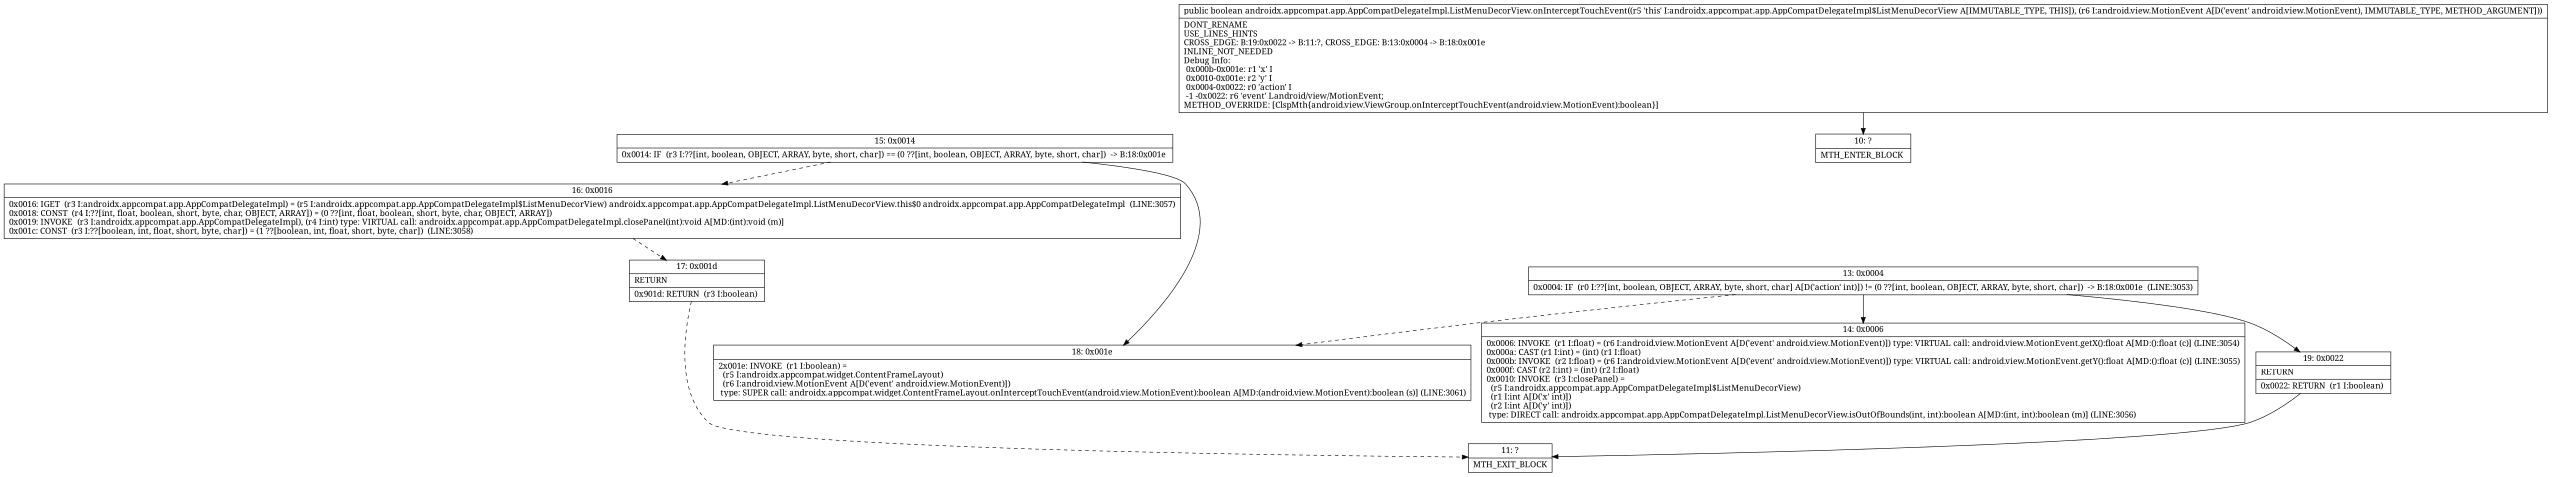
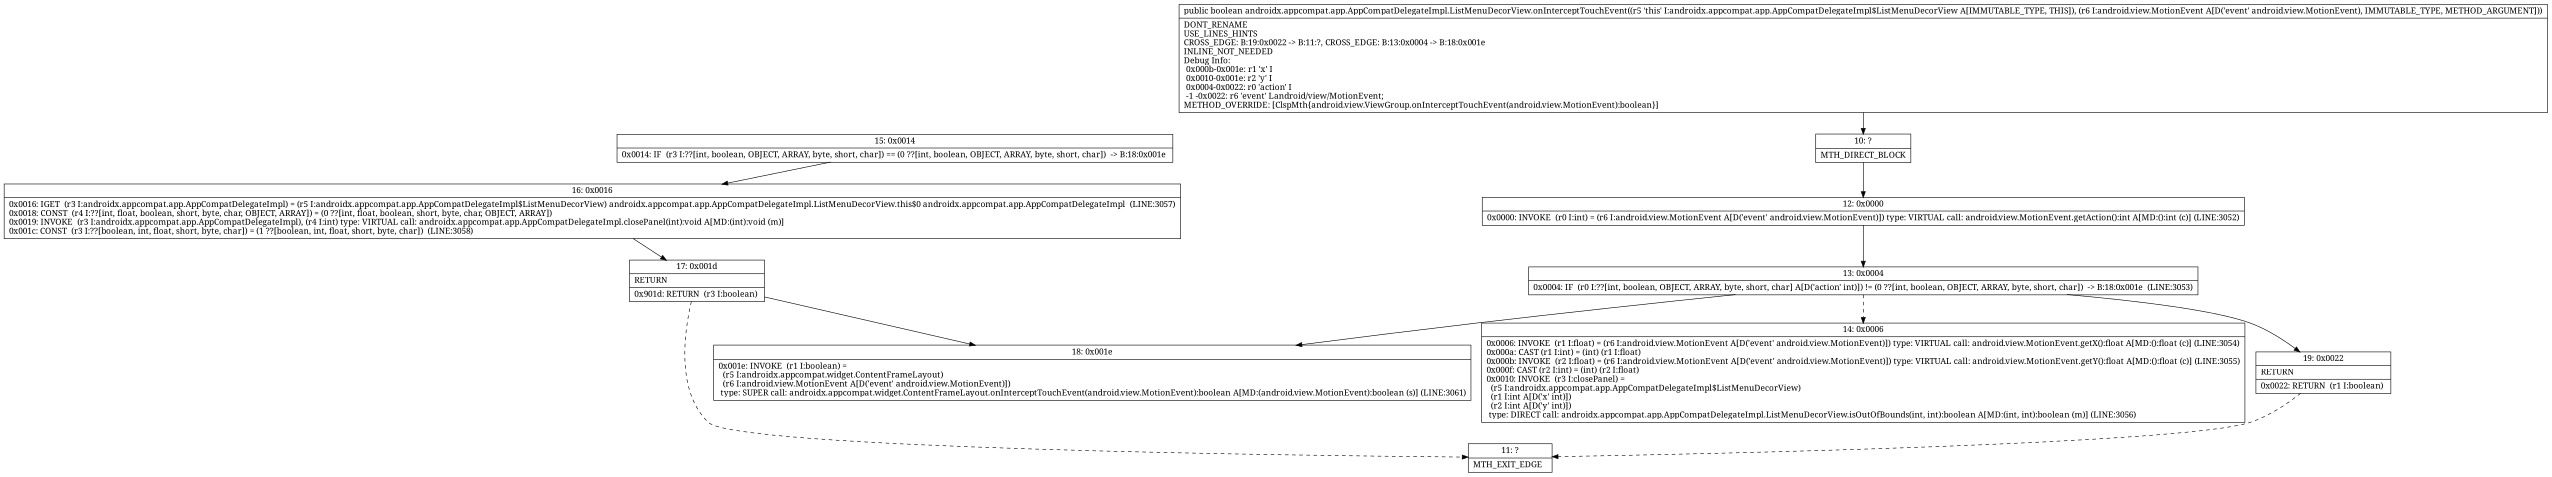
(1862, 155) -> (1863, 155)
(779, 173) -> (779, 173)
none -> (1863, 211)
(1200, 219) -> (867, 320)
(647, 248) -> (647, 248)
(1863, 306) -> (1863, 306)
(1519, 318) -> (1519, 318)
(784, 366) -> (784, 366)
(1934, 447) -> (1934, 447)
(1510, 465) -> (1508, 465)
